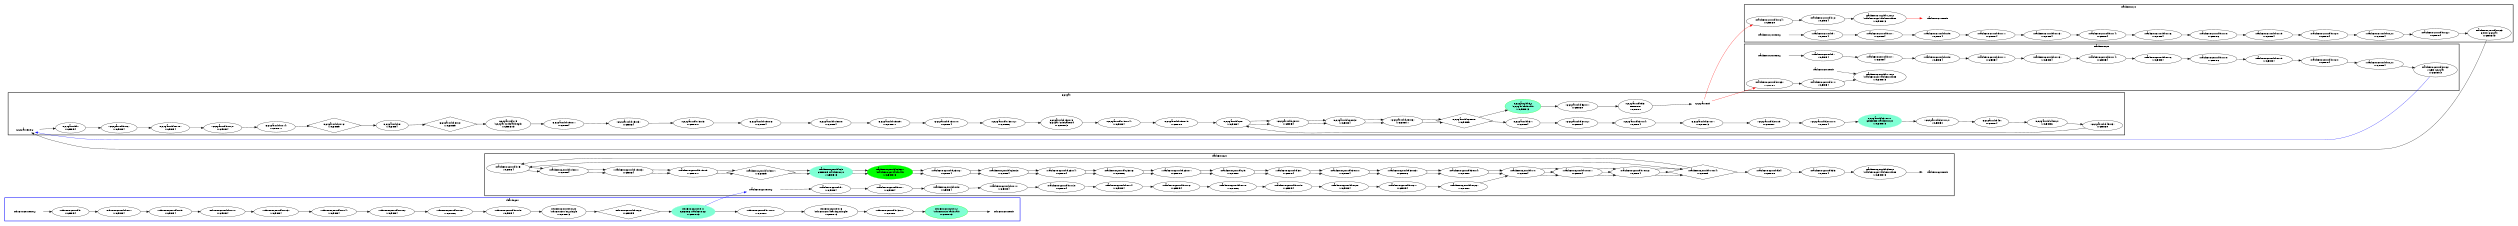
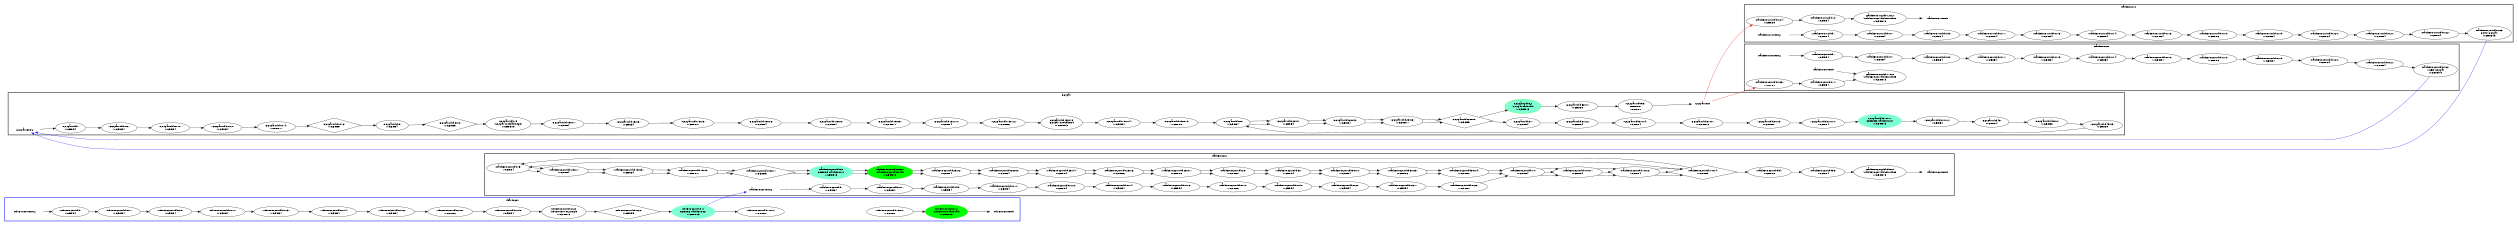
(1913, 18) -> (1913, 18)
(1286, 149) -> (1286, 149)
(831, 212) -> none
(946, 212) -> (946, 212)
